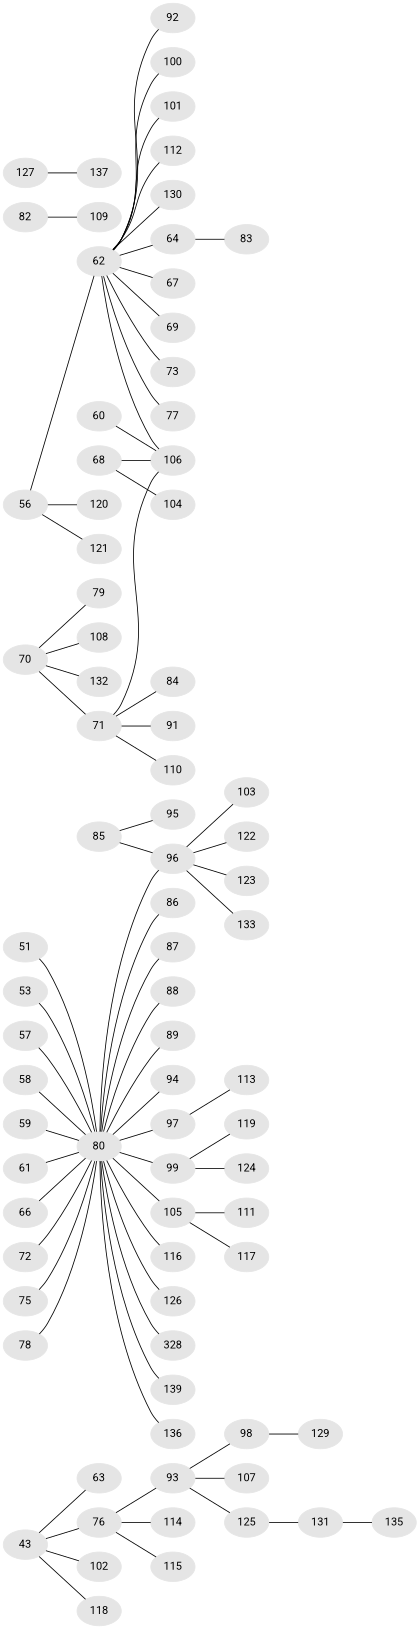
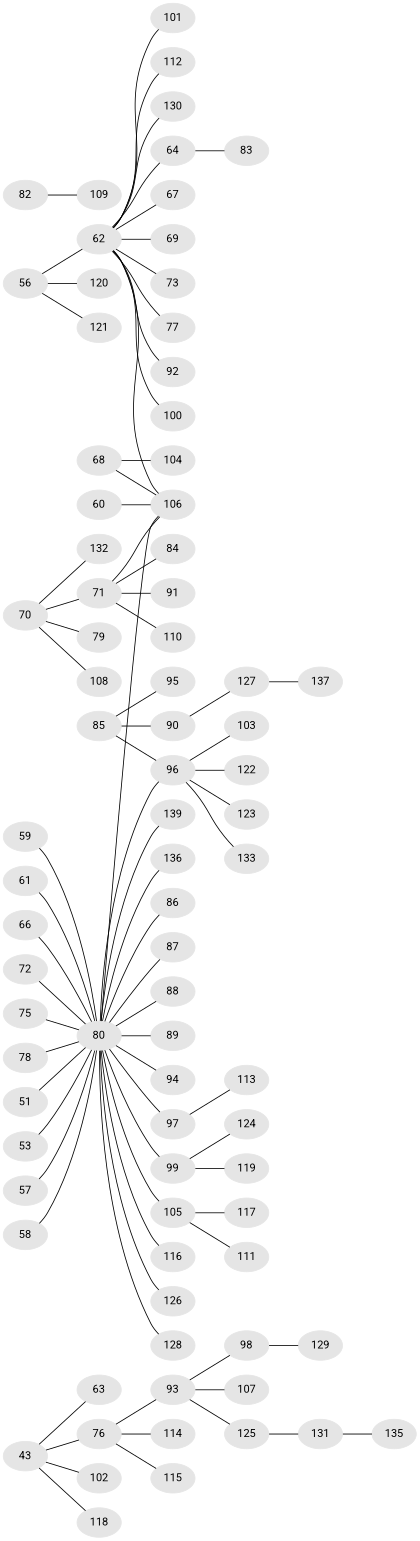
none -> (173, 726)
none -> (123, 767)
(173, 1346) -> (173, 1346)
